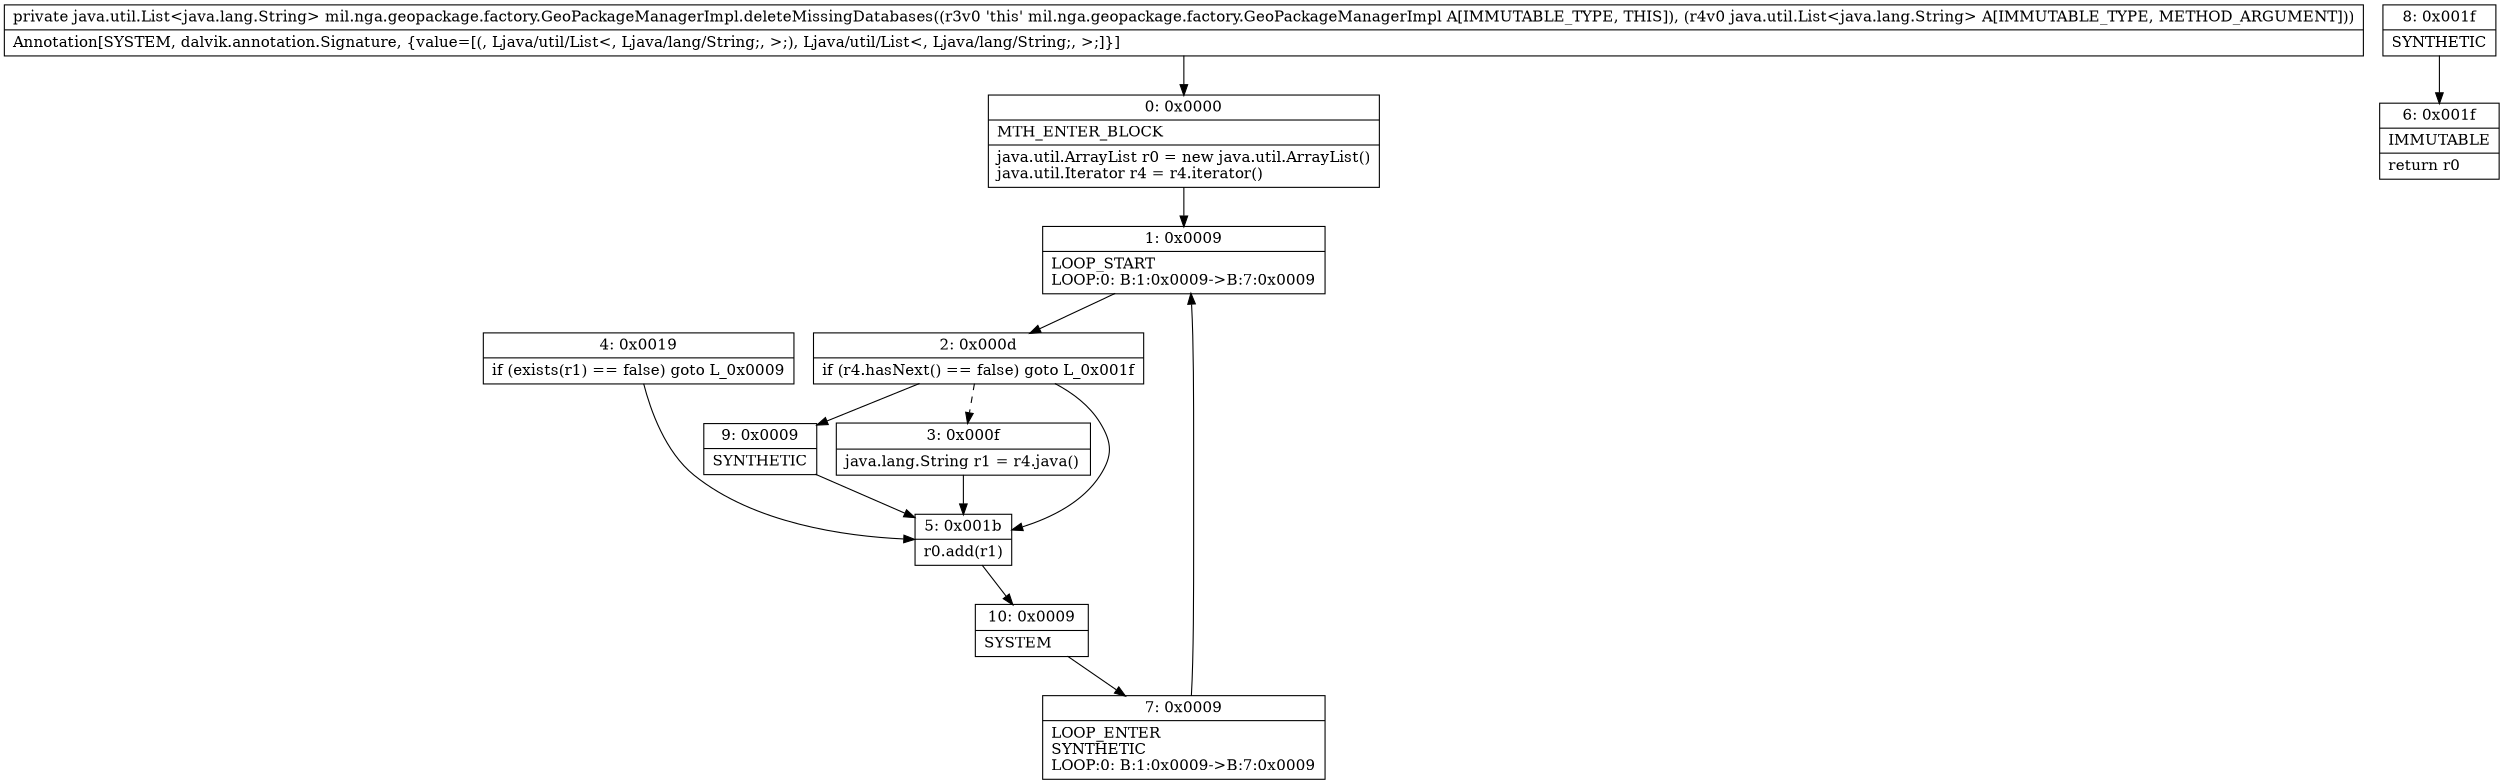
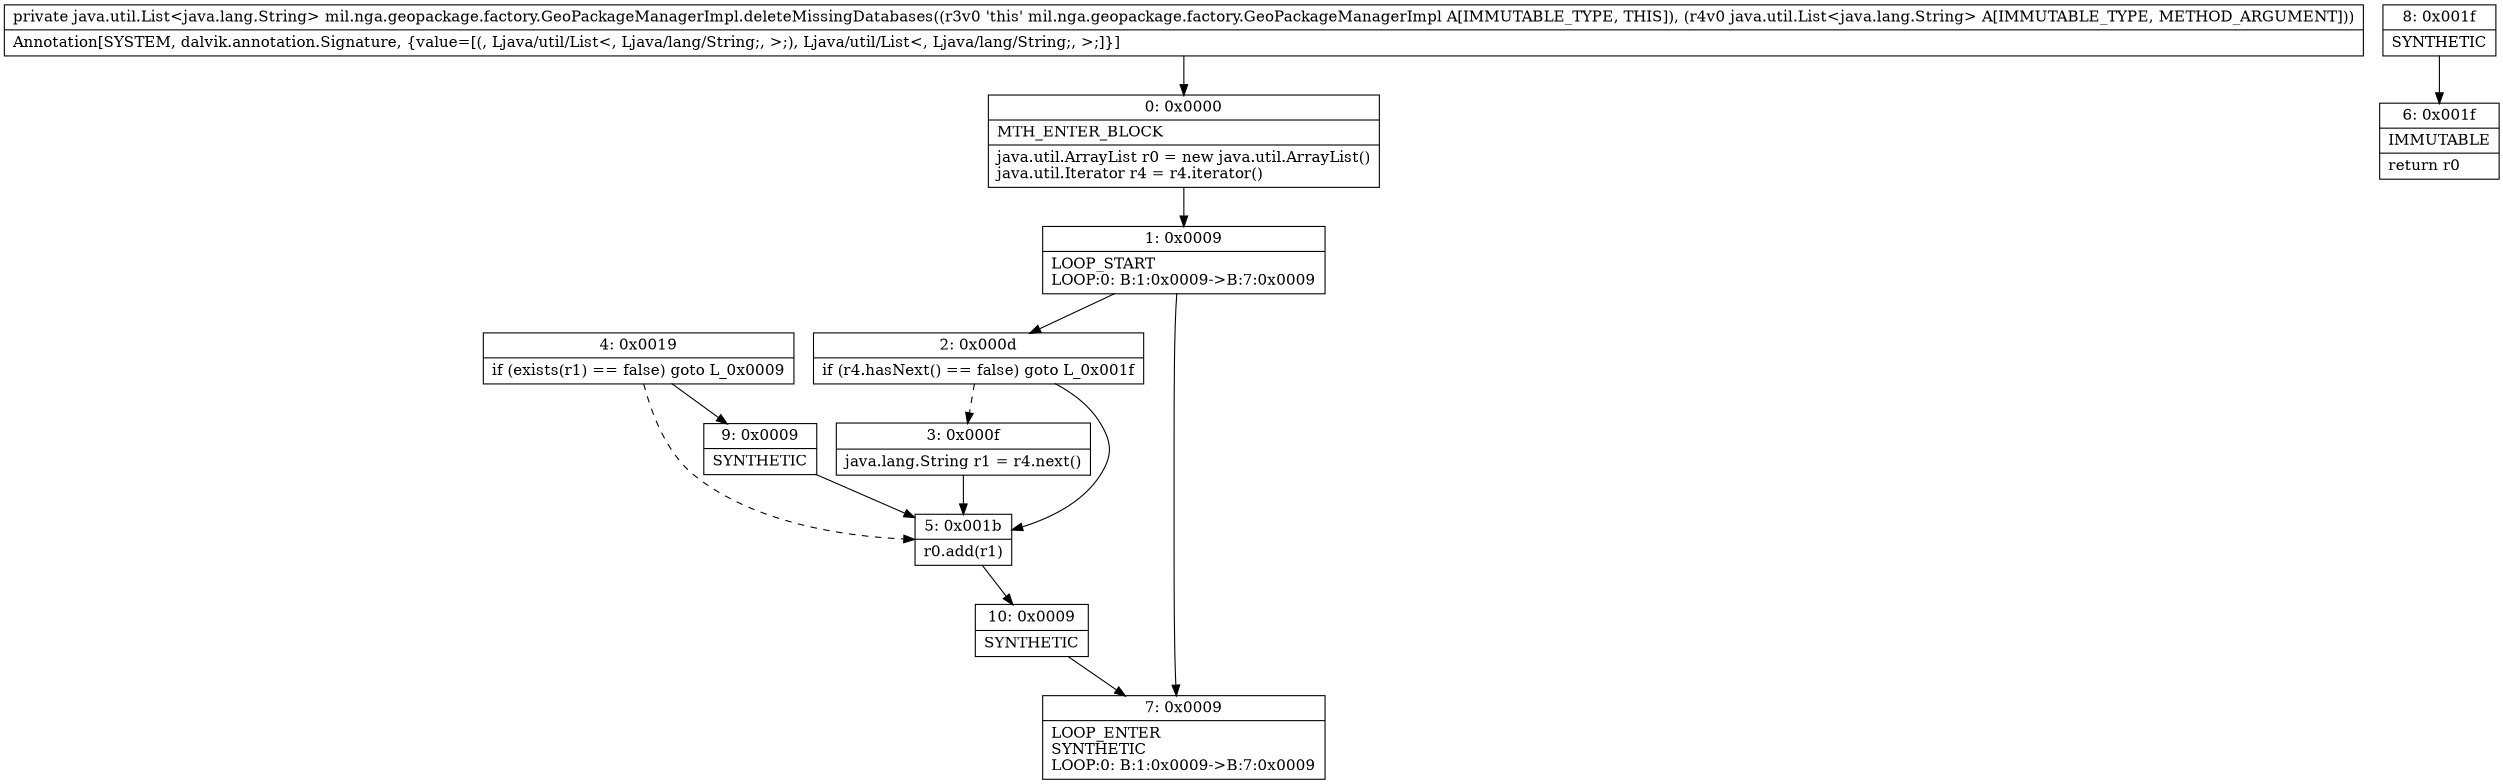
(873, 402) -> (695, 401)
(962, 462) -> (963, 462)
(1194, 500) -> (1174, 489)
(744, 505) -> (744, 505)
(1018, 643) -> (1032, 643)
